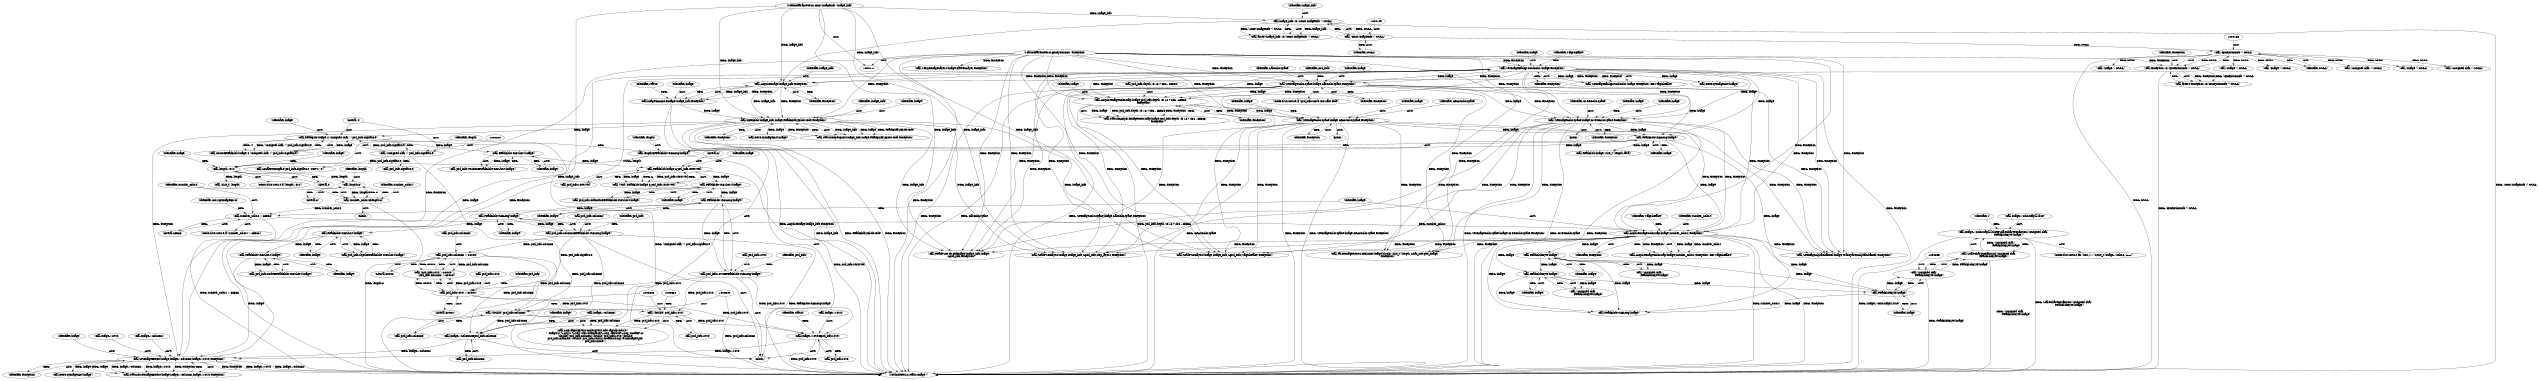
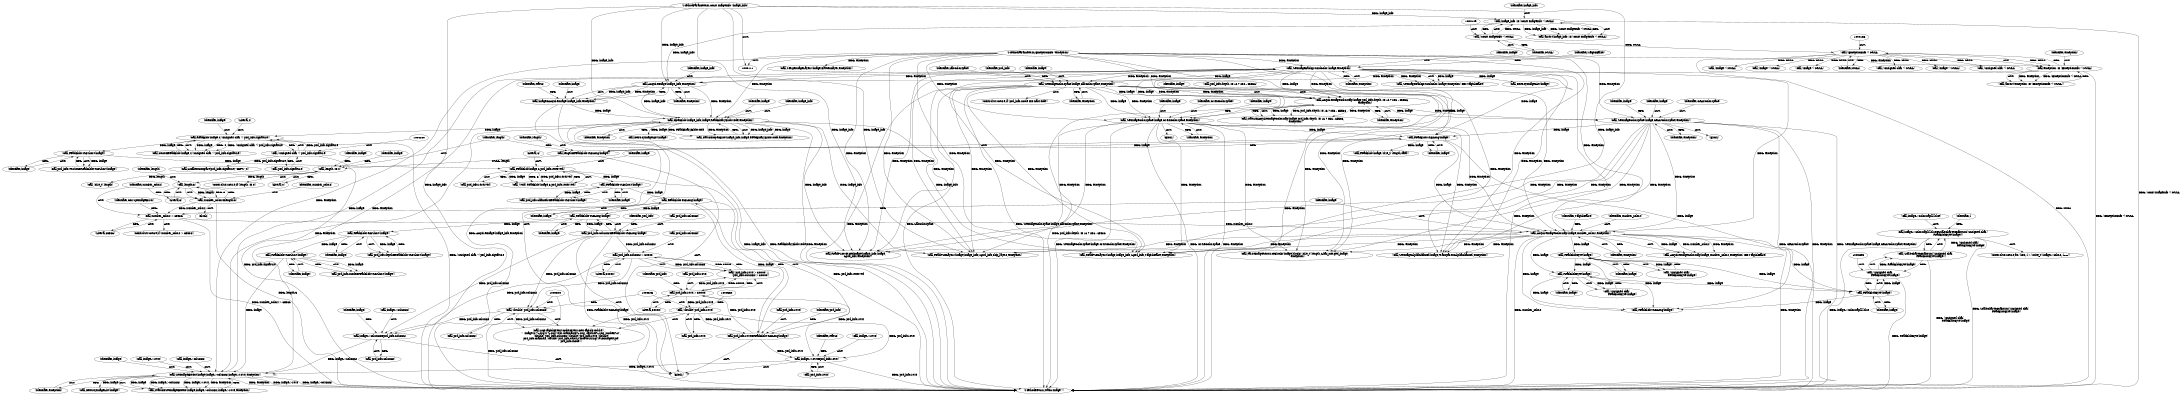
(1184, 68) -> none
(407, 131) -> (295, 163)
(688, 288) -> (719, 327)
